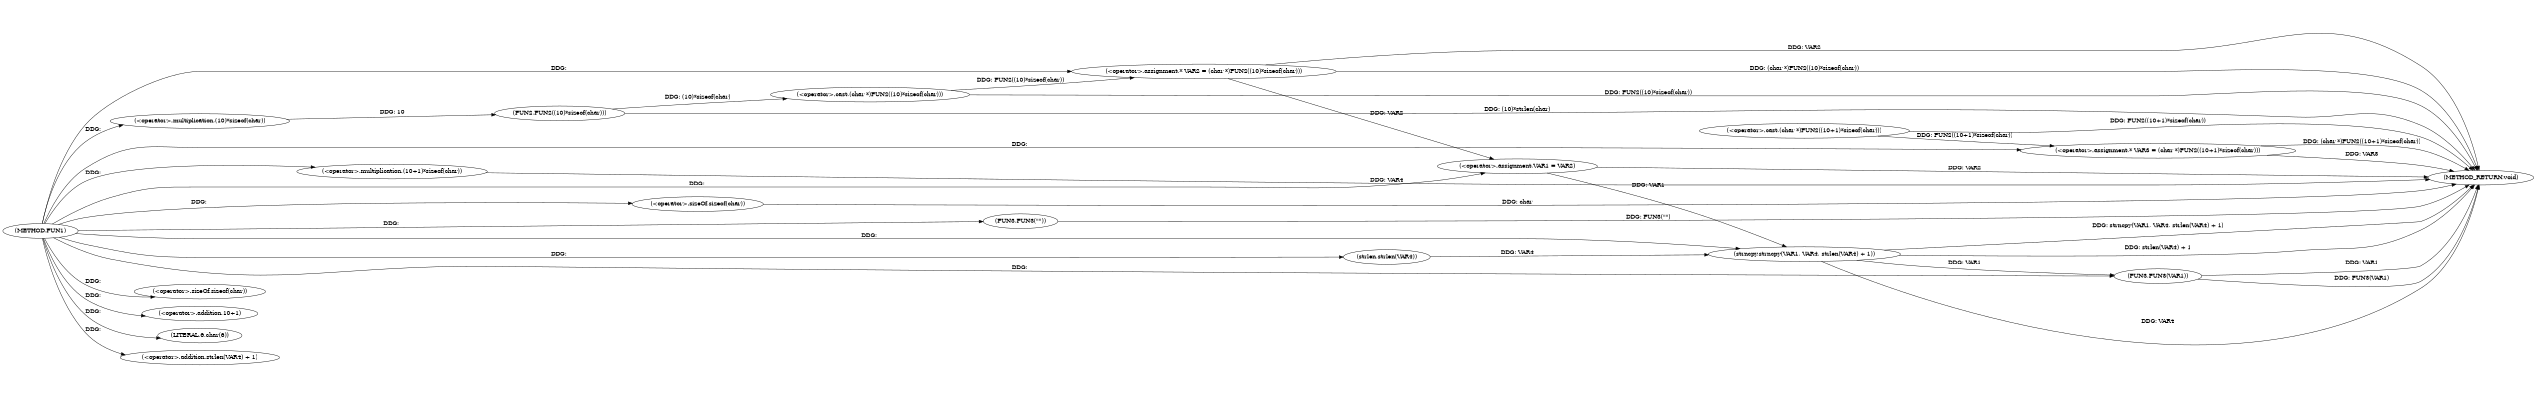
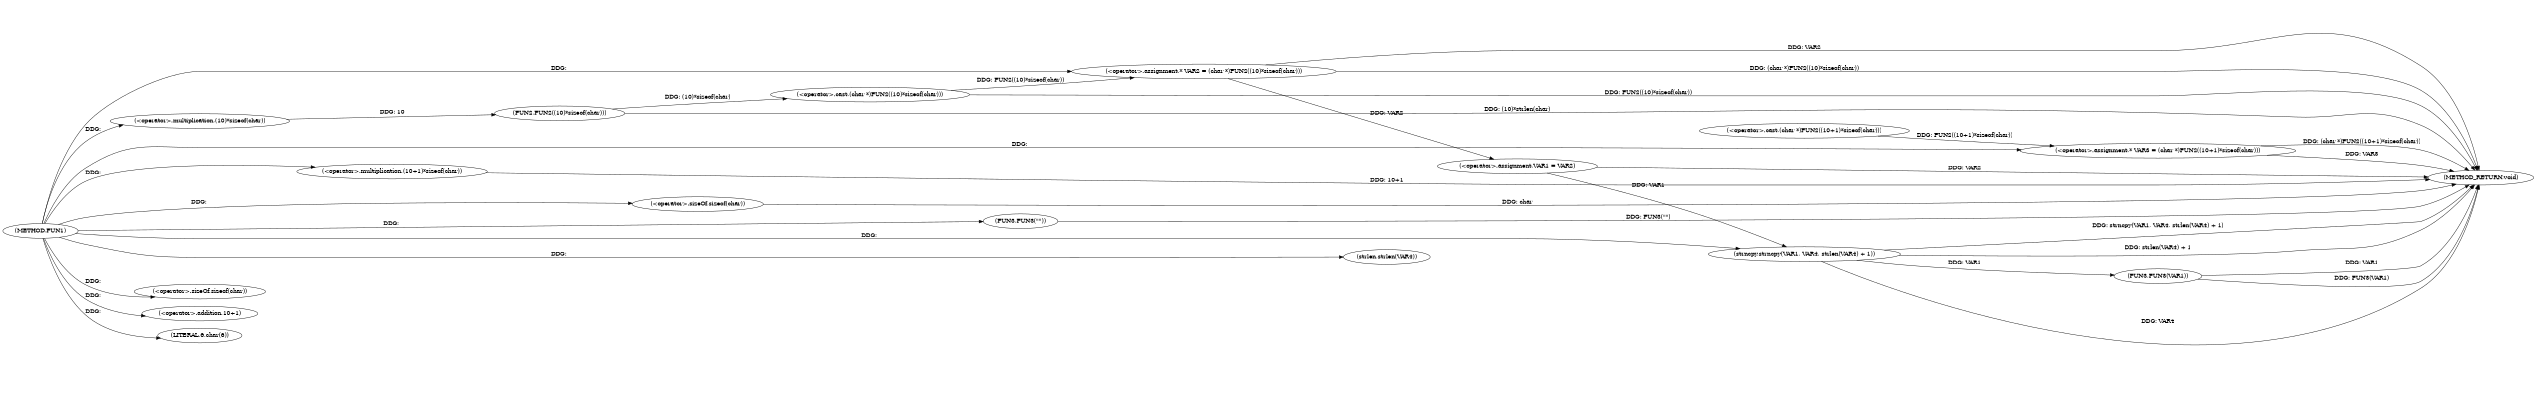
(2194, 126) -> none
(1387, 180) -> (1387, 180)
(764, 187) -> none
(1567, 256) -> none
(1079, 271) -> none
(200, 357) -> none
